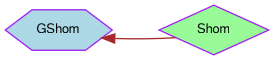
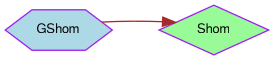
(145, 39) -> (132, 21)
